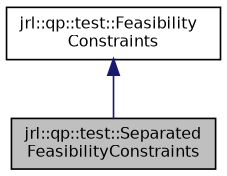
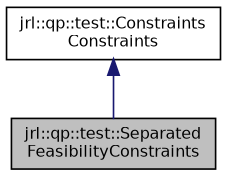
(114, 33) -> (114, 33)
